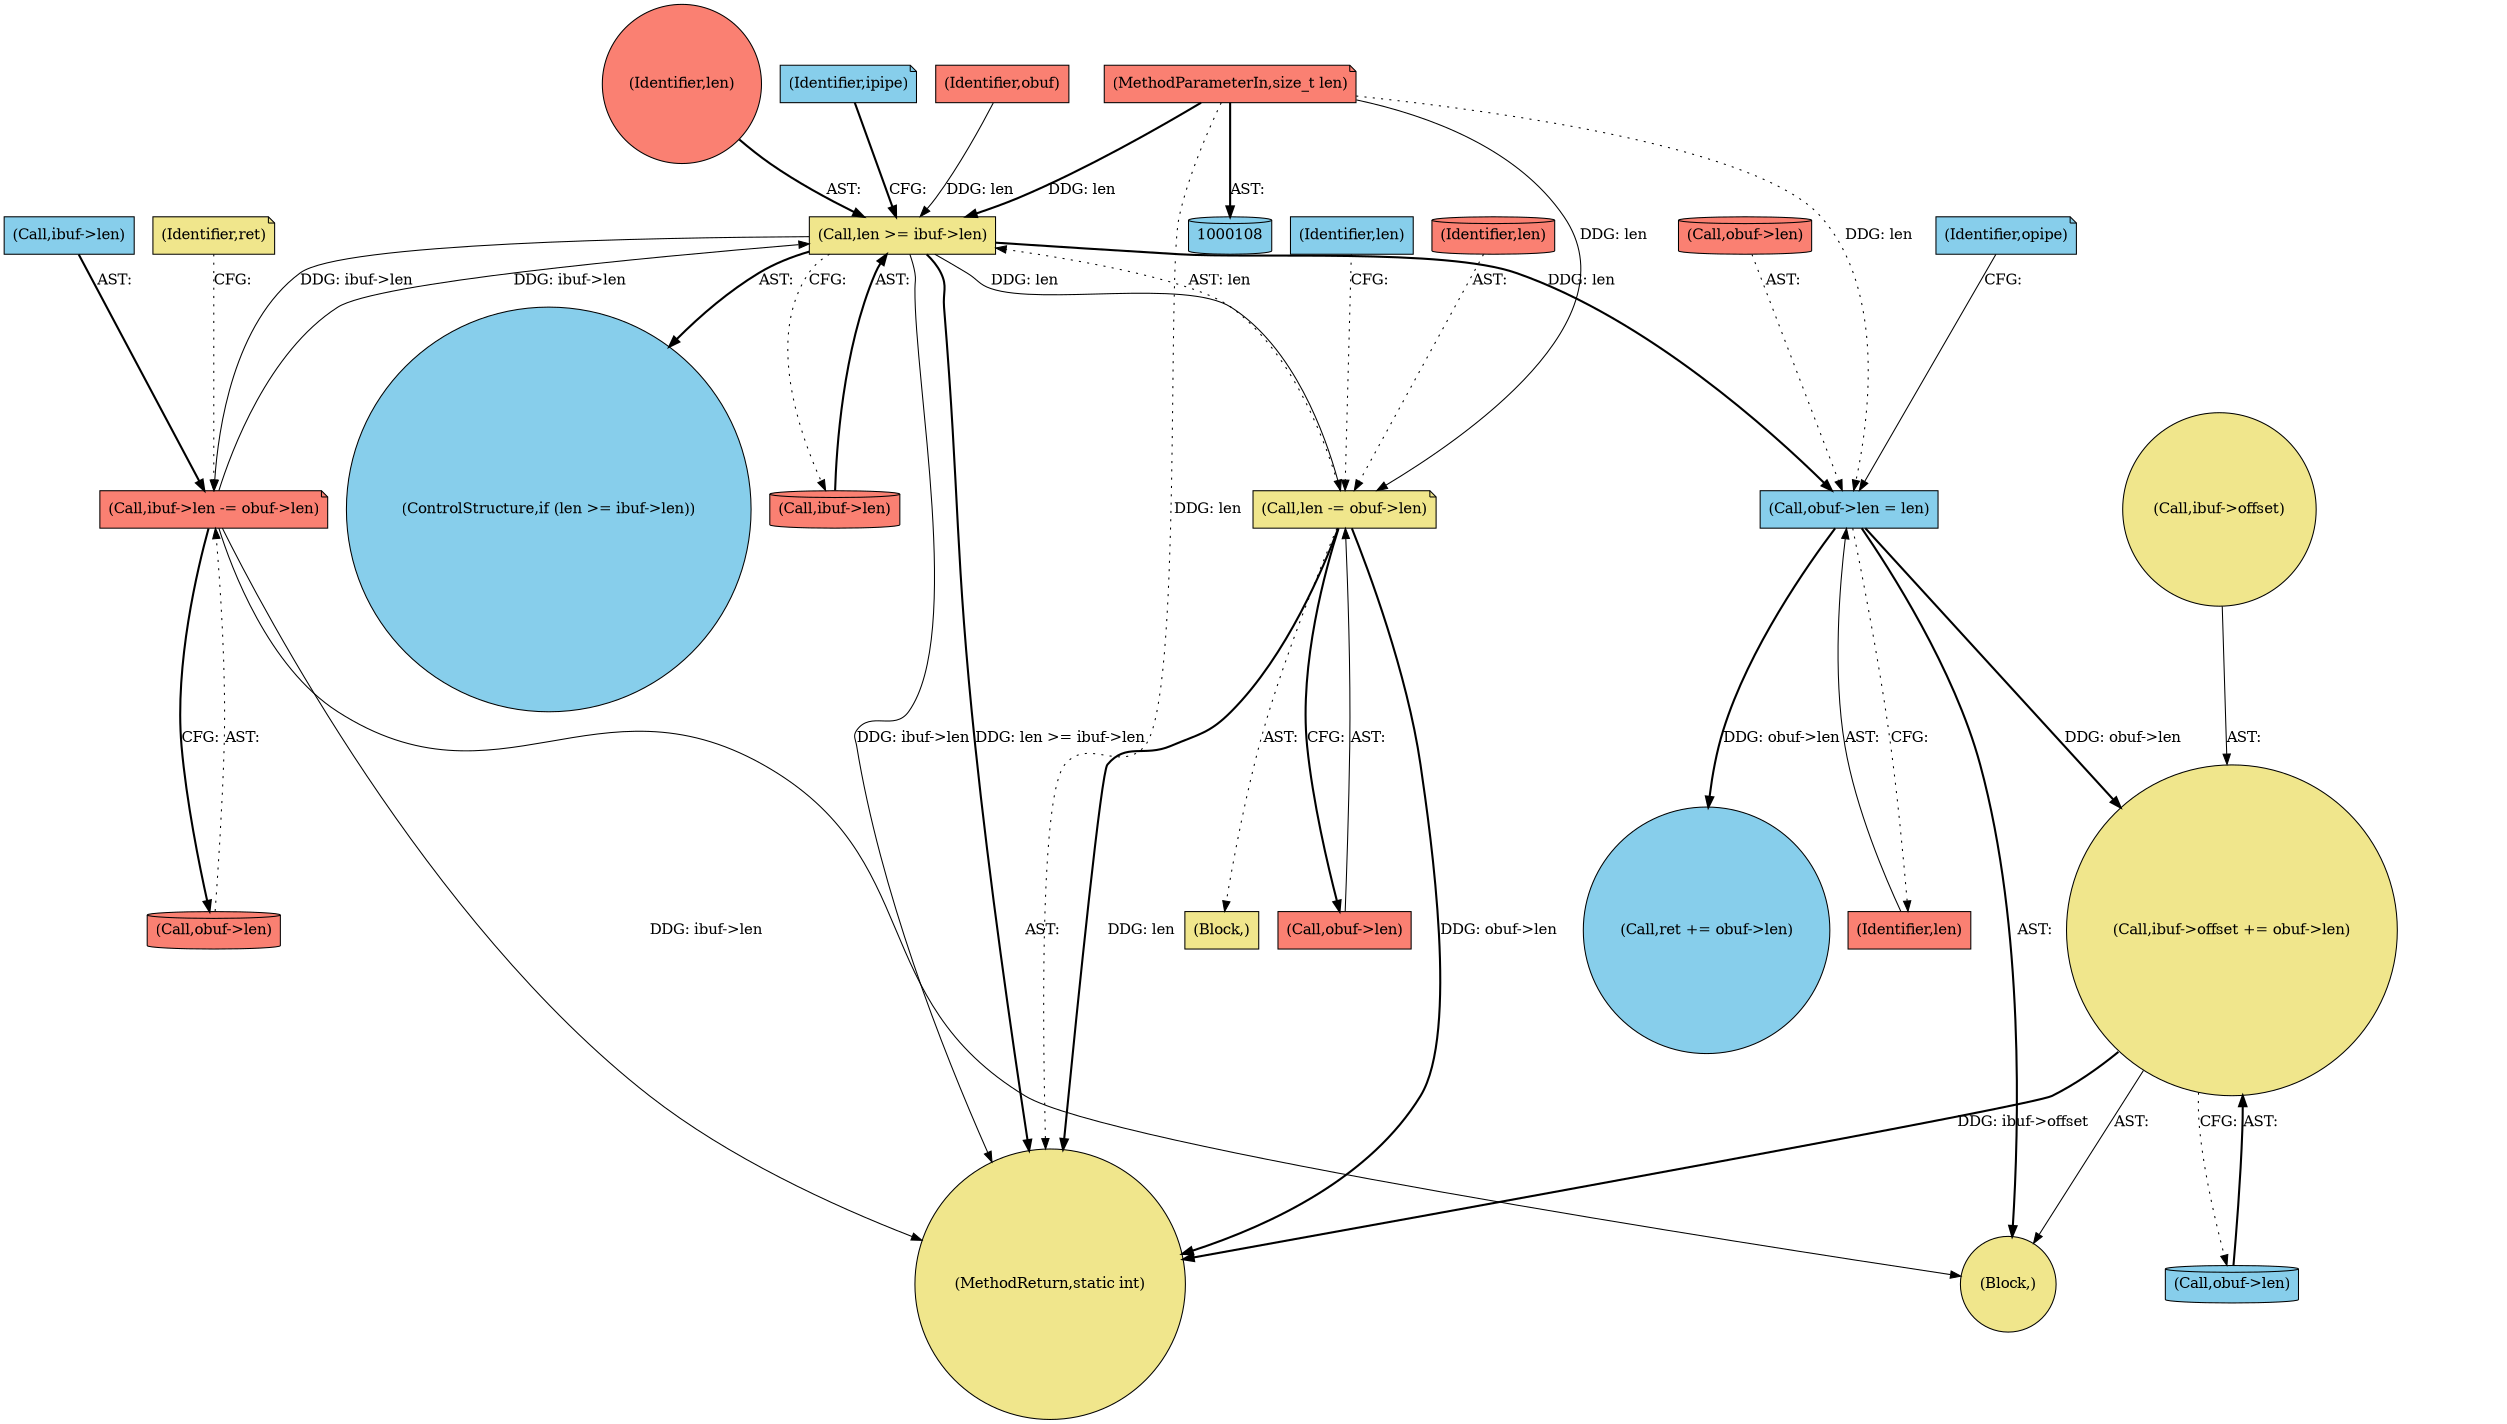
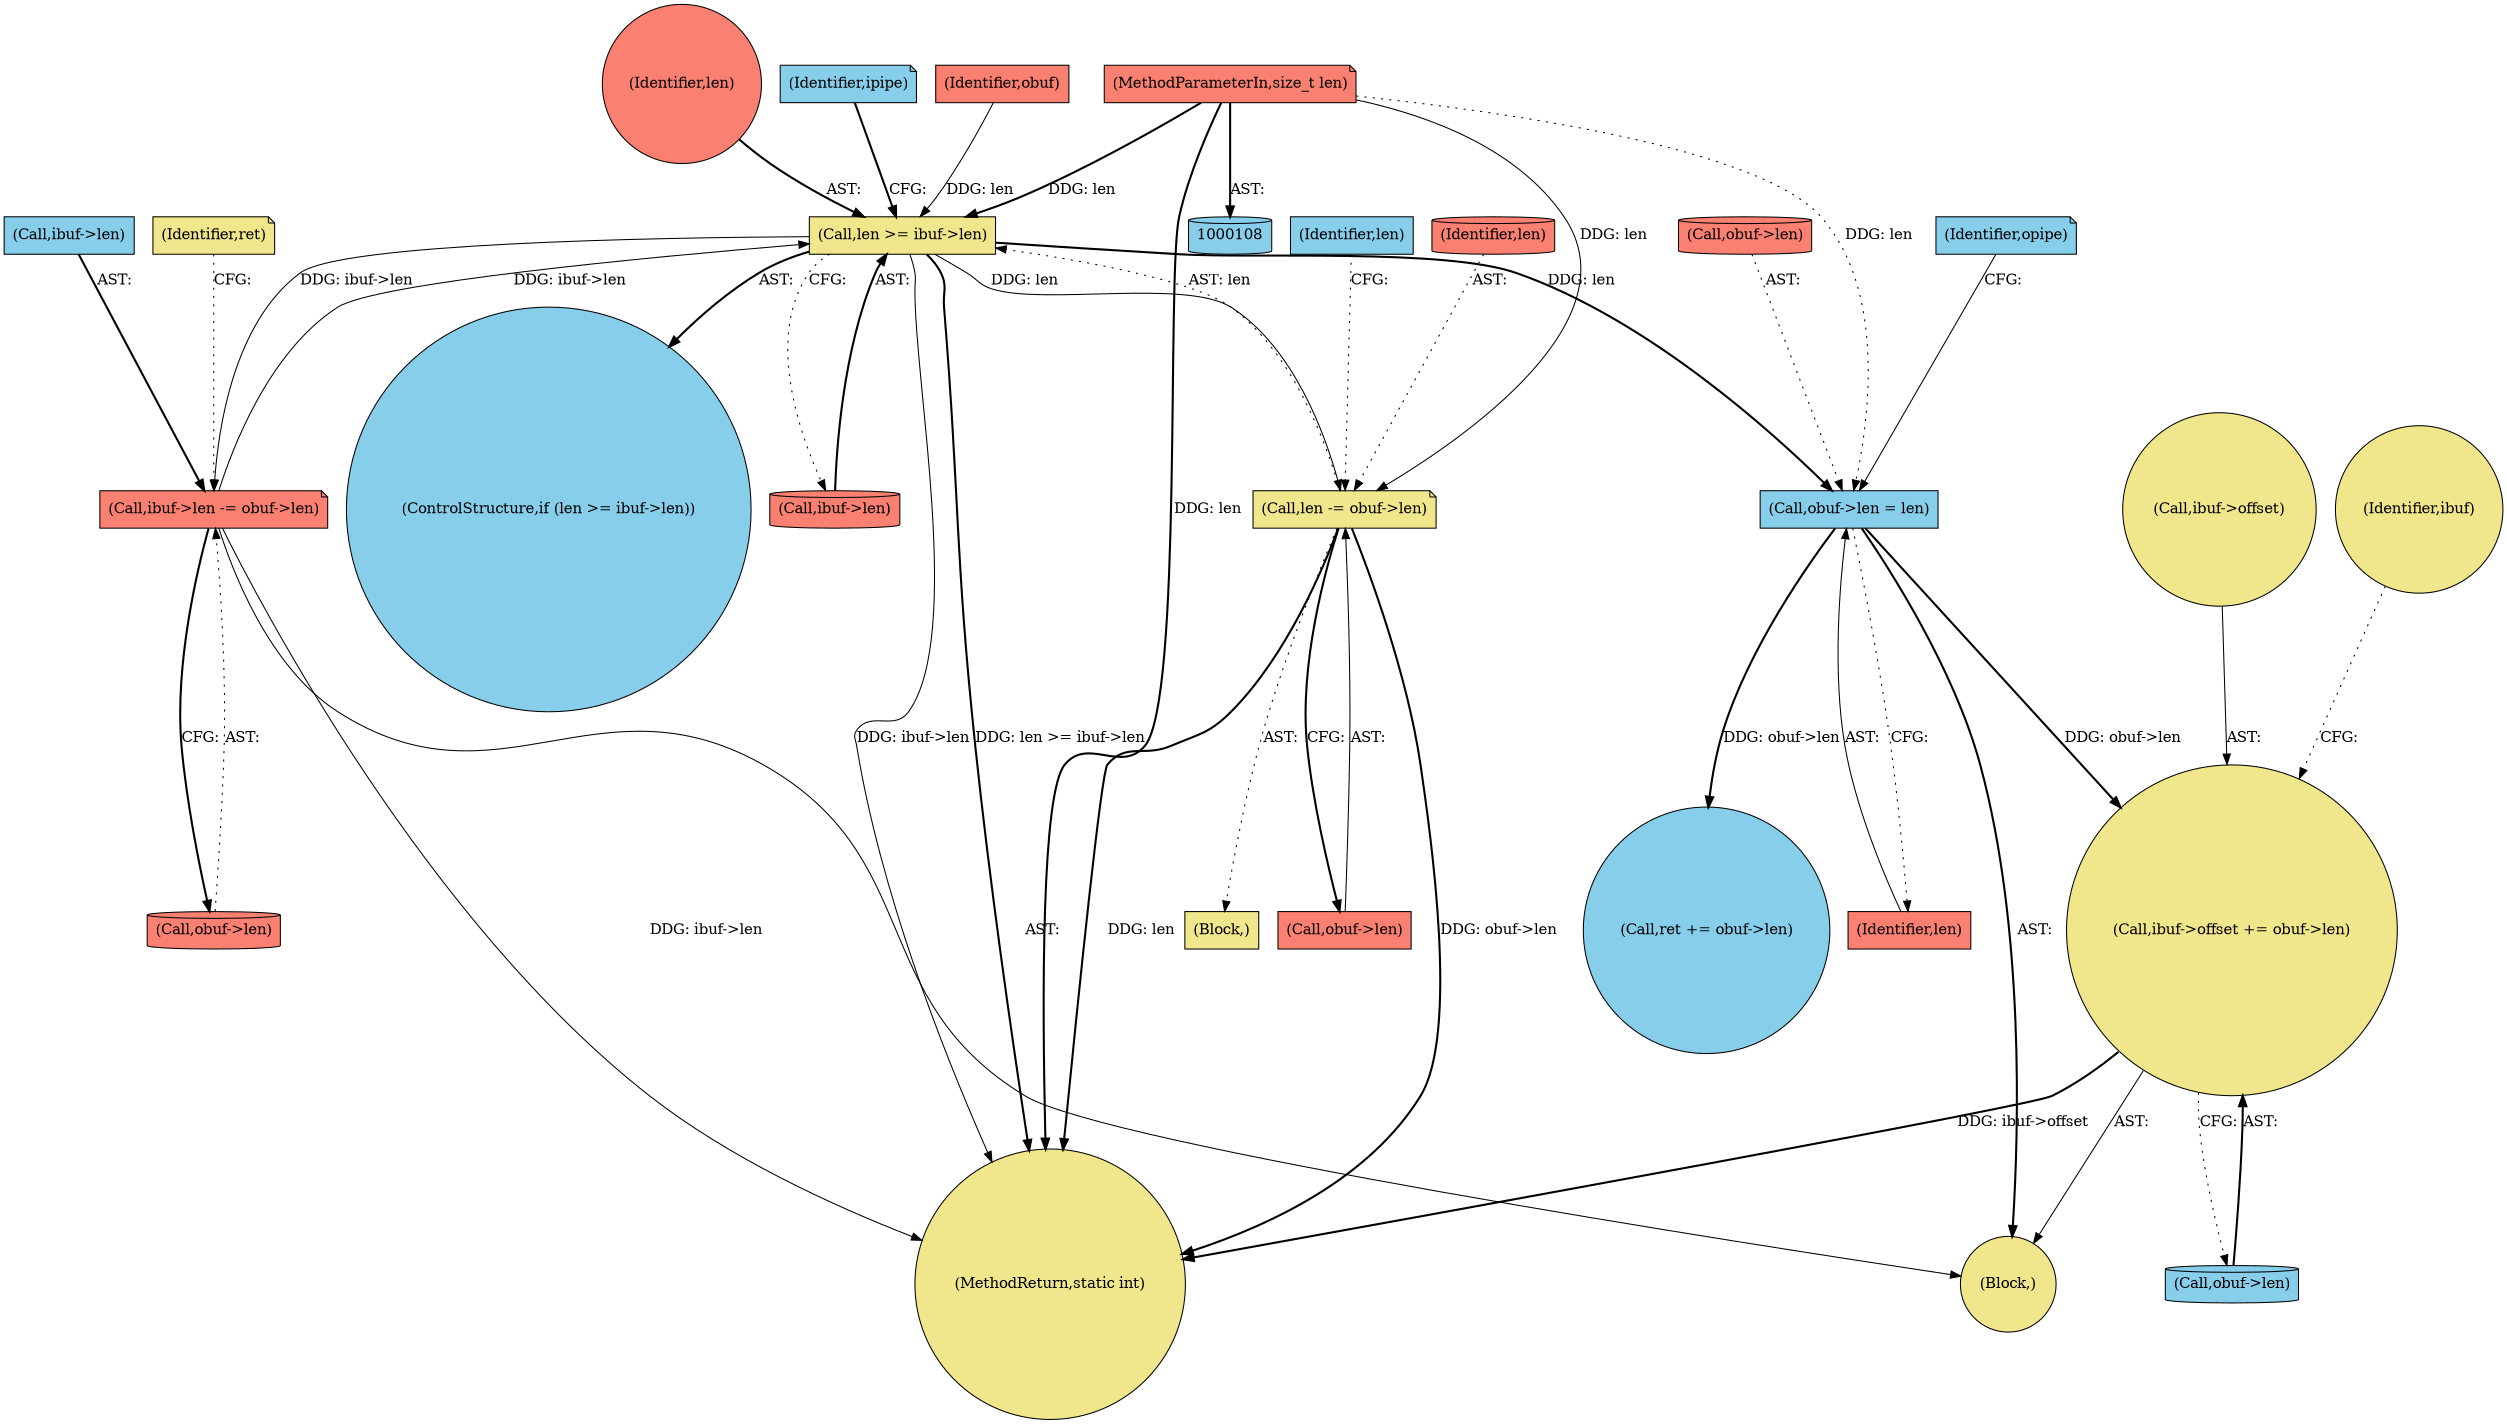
none -> (2419, 509)
(1164, 653) -> (1164, 653)
